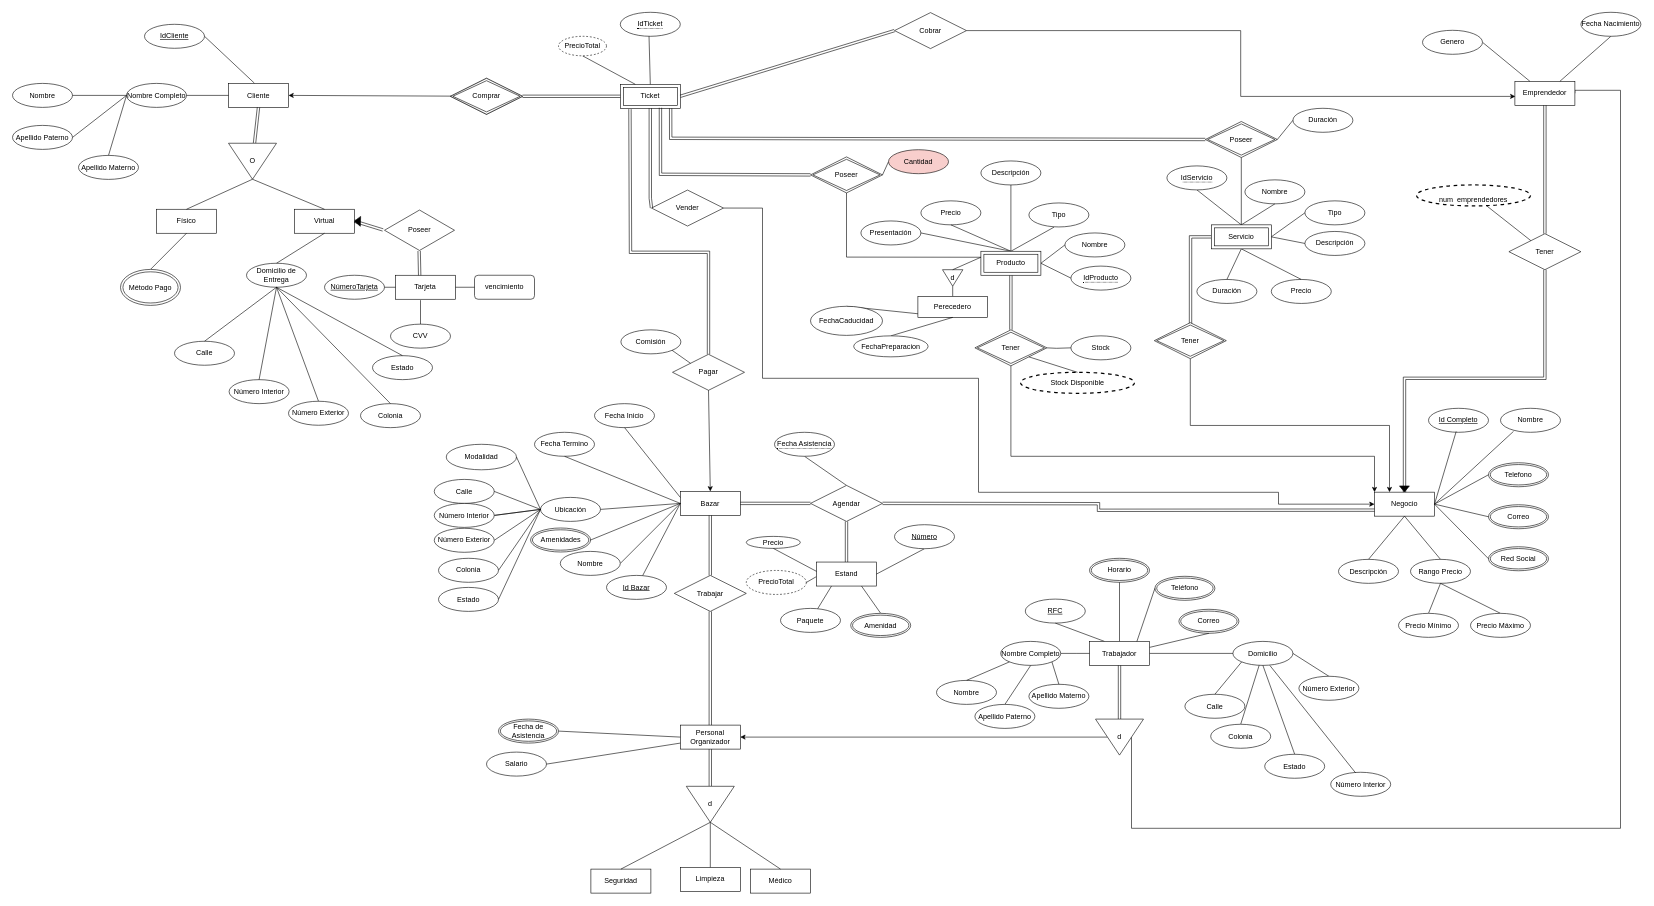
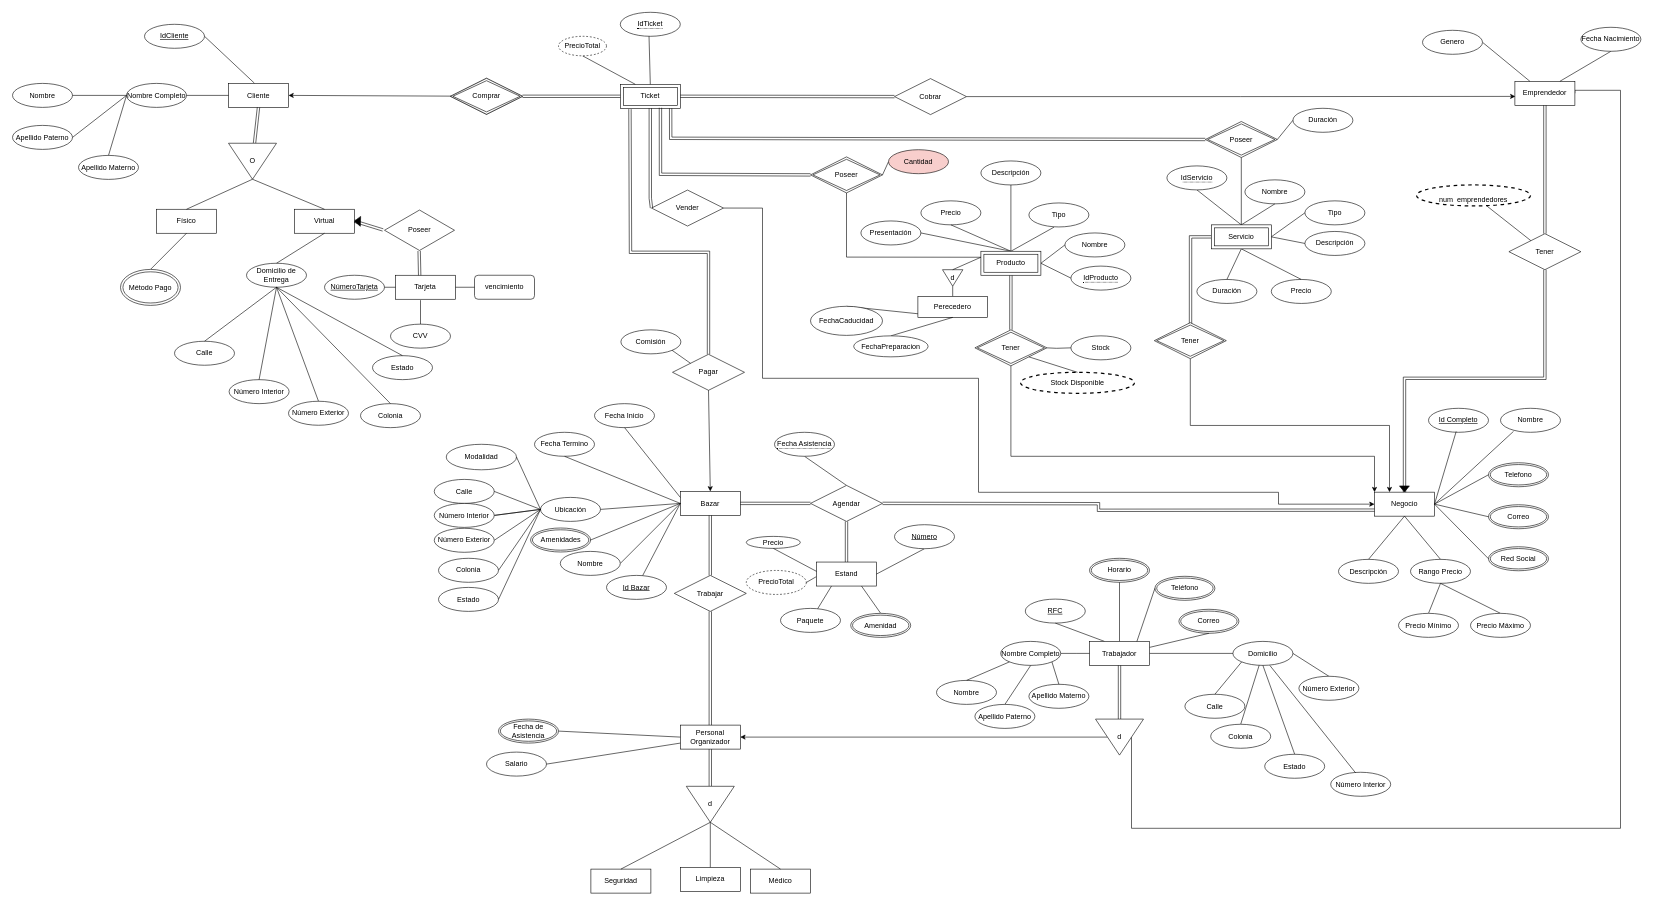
(1611, 24) -> (1611, 39)
(930, 31) -> (930, 97)
